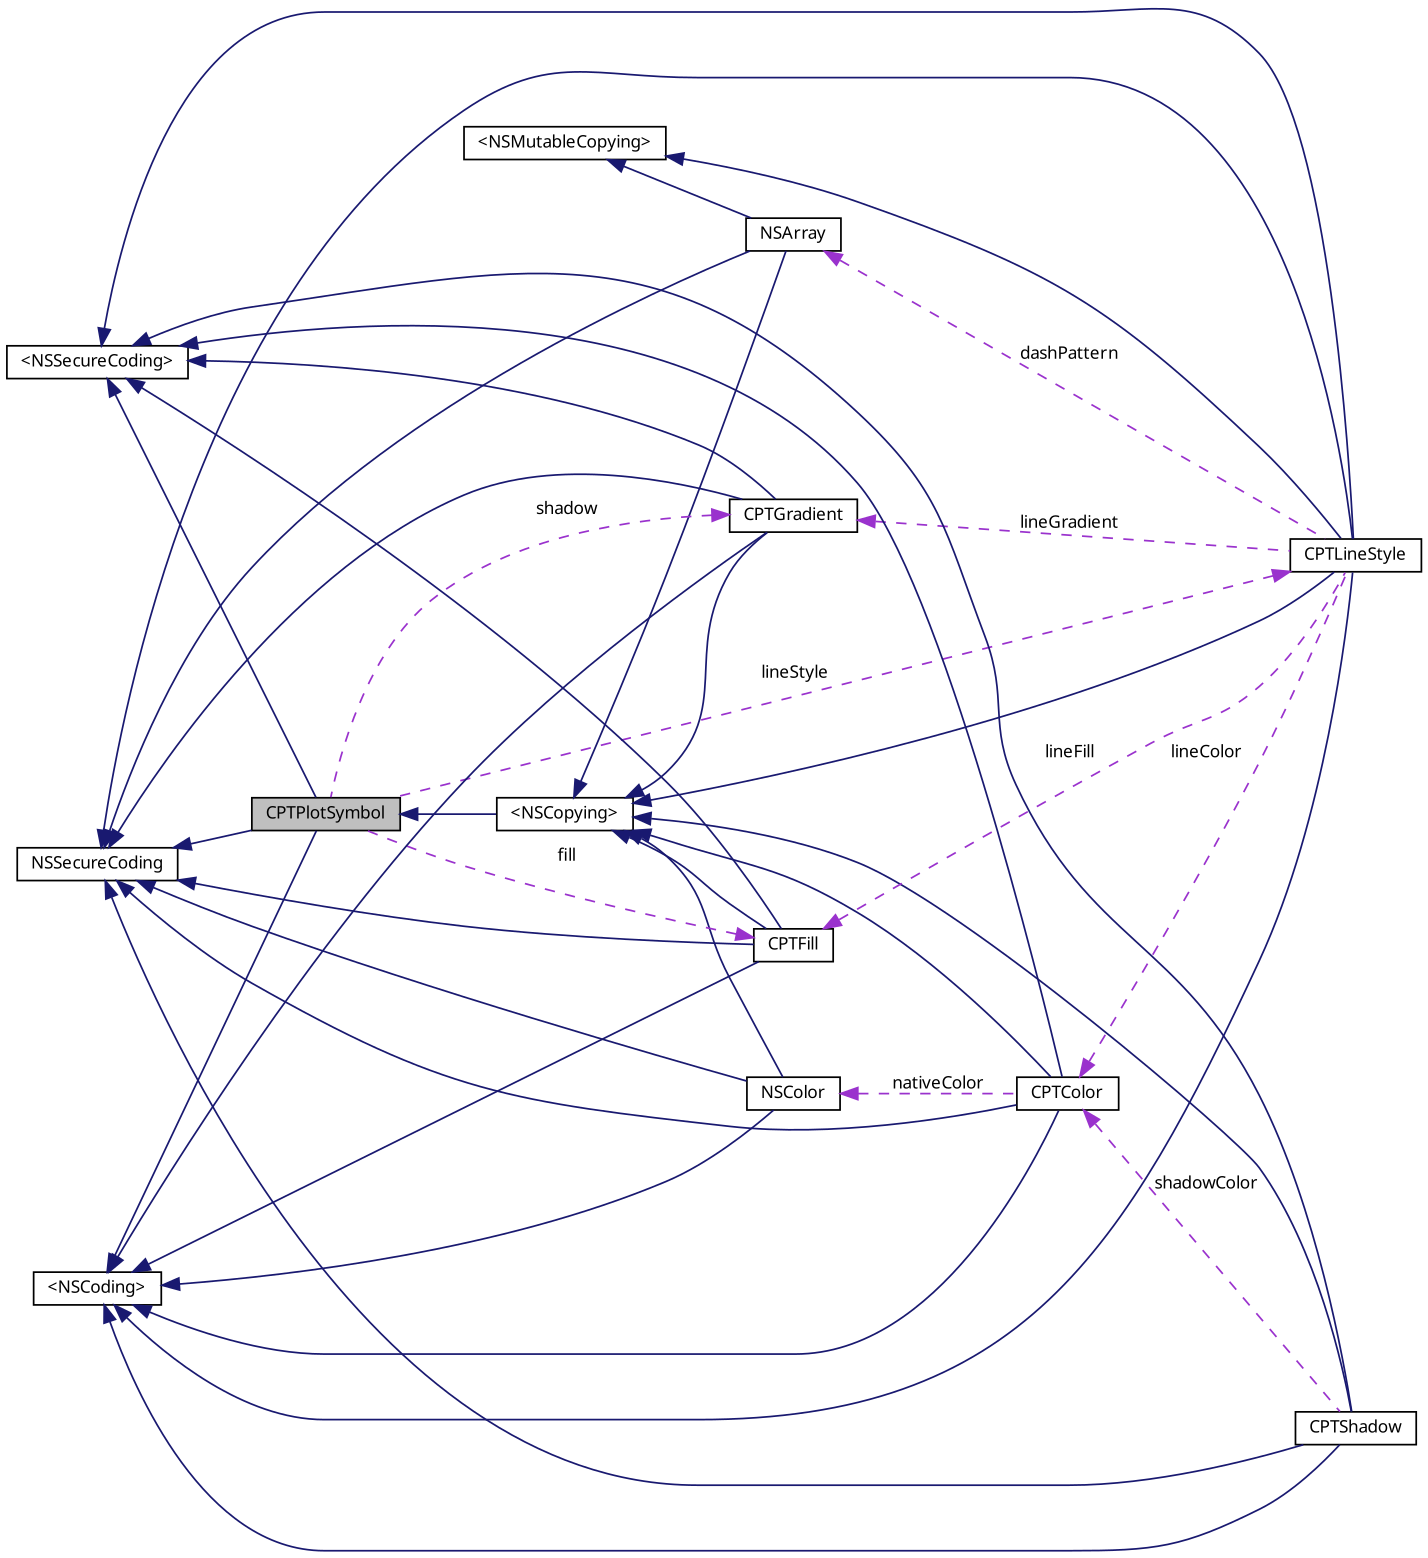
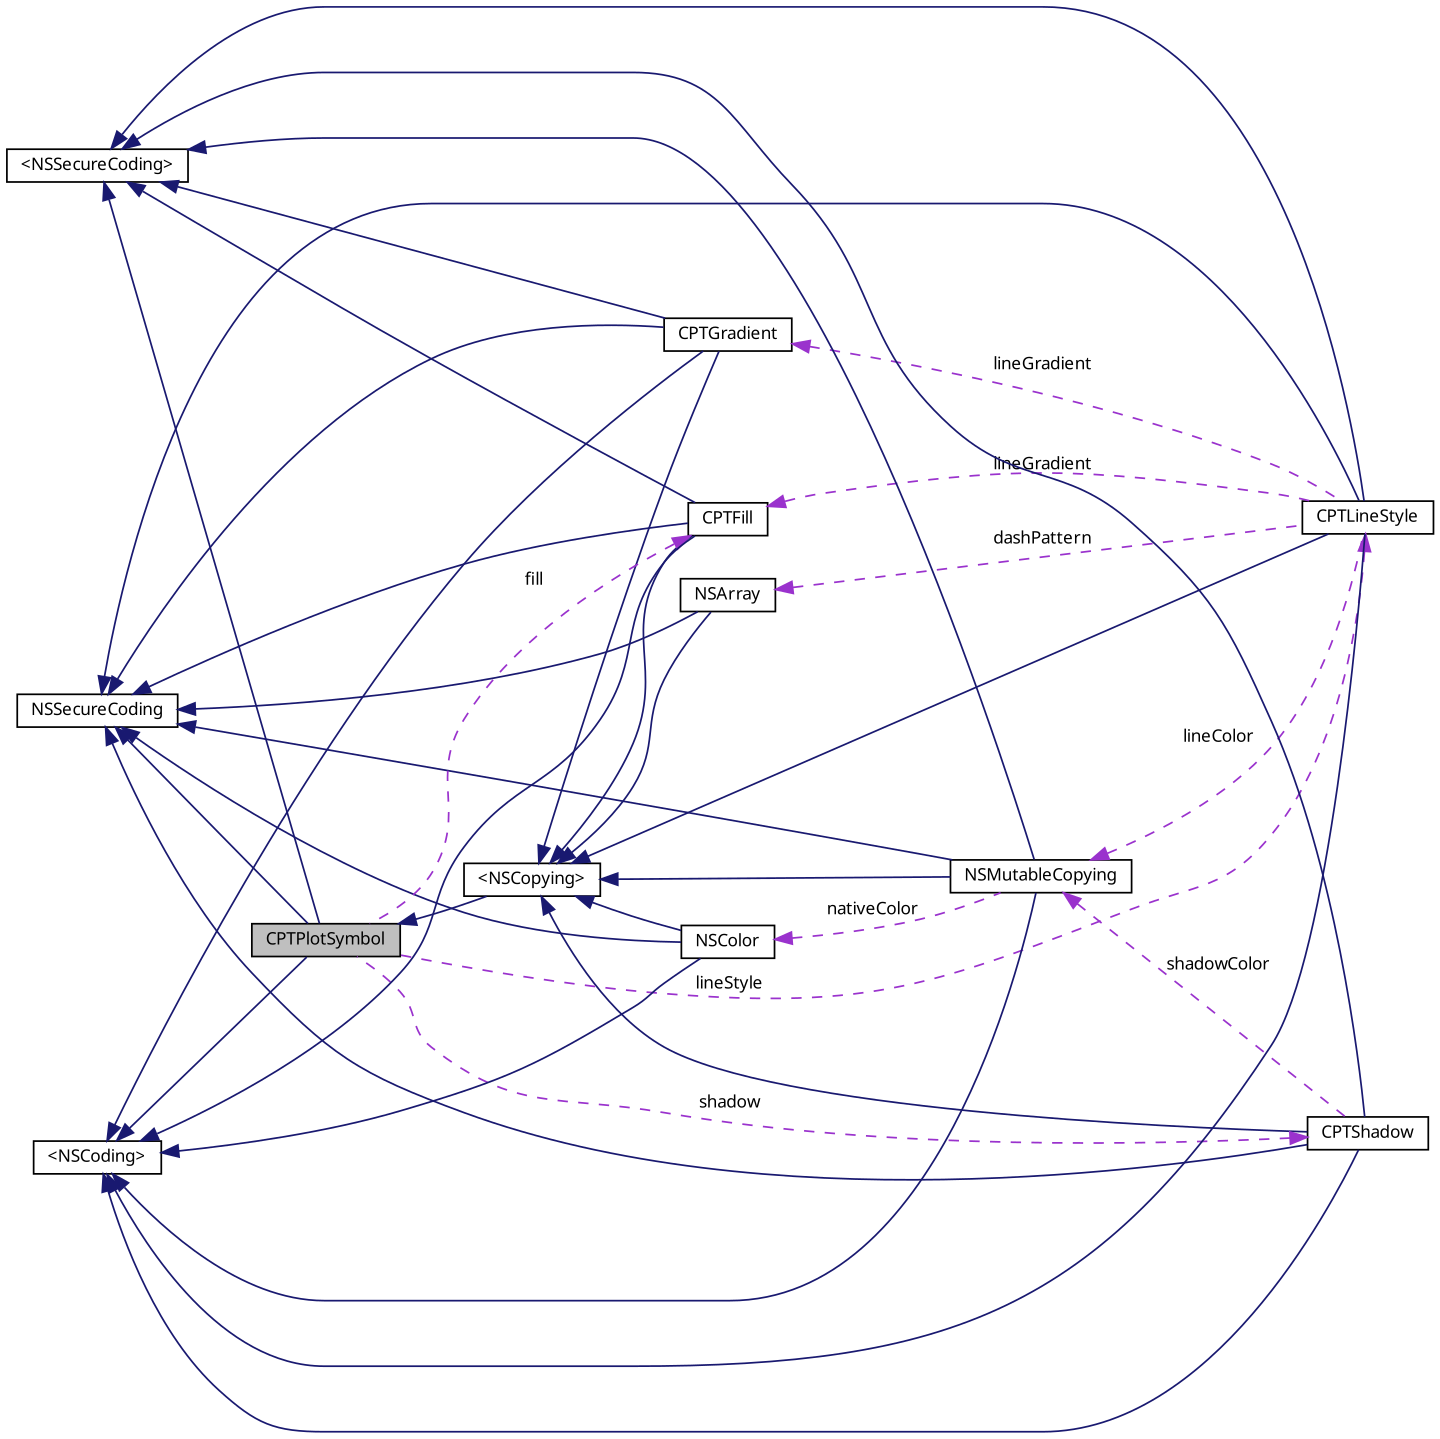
(565, 143) -> none
(461, 579) -> (793, 1129)
(1068, 753) -> (1041, 465)
(1068, 1094) -> (1041, 876)
